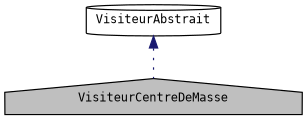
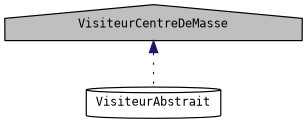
(154, 63) -> (154, 70)
